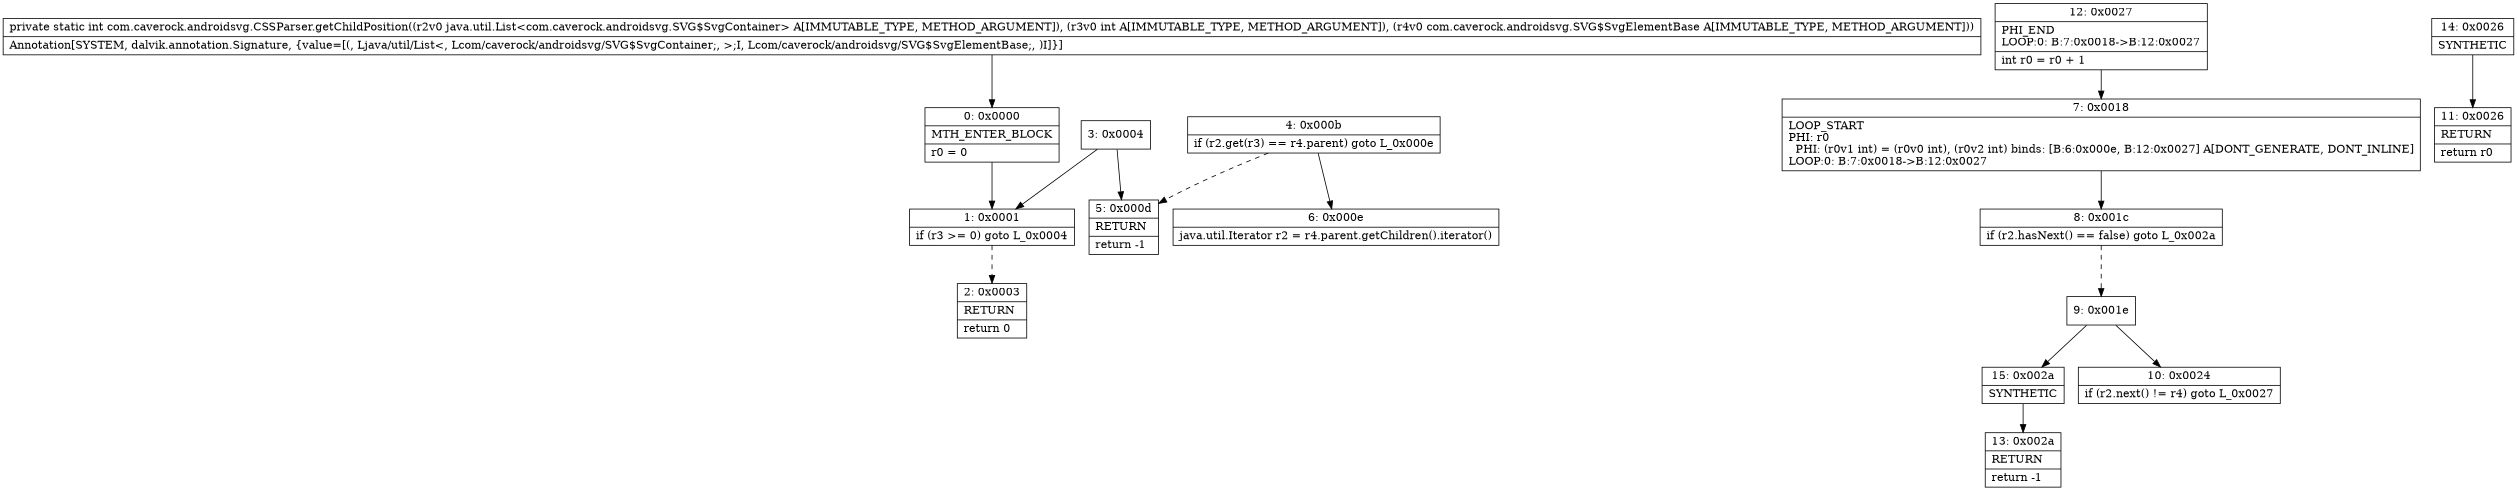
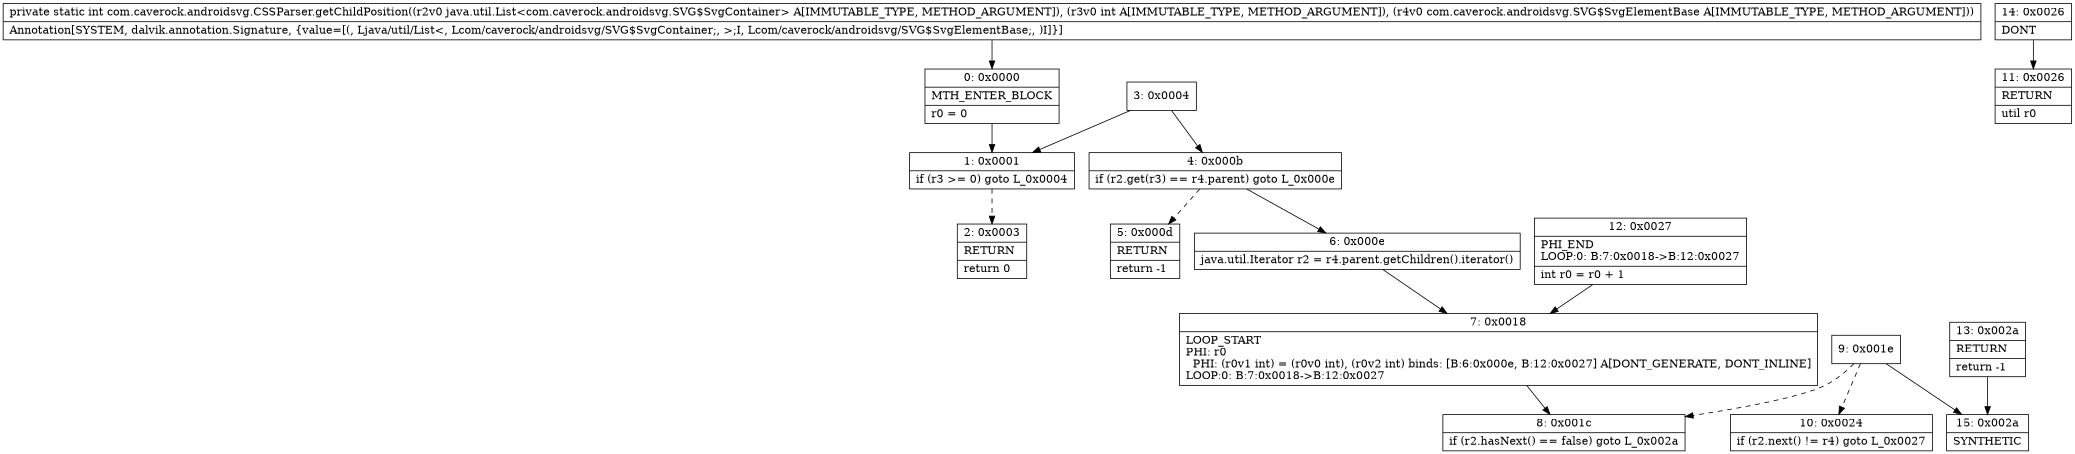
(2473, 45) -> (2019, 30)
(2467, 153) -> (2019, 114)
(1119, 171) -> (1185, 128)
(2101, 267) -> (1778, 400)
none -> (1412, 289)
(2135, 343) -> (1851, 385)
(2023, 414) -> (1988, 392)
